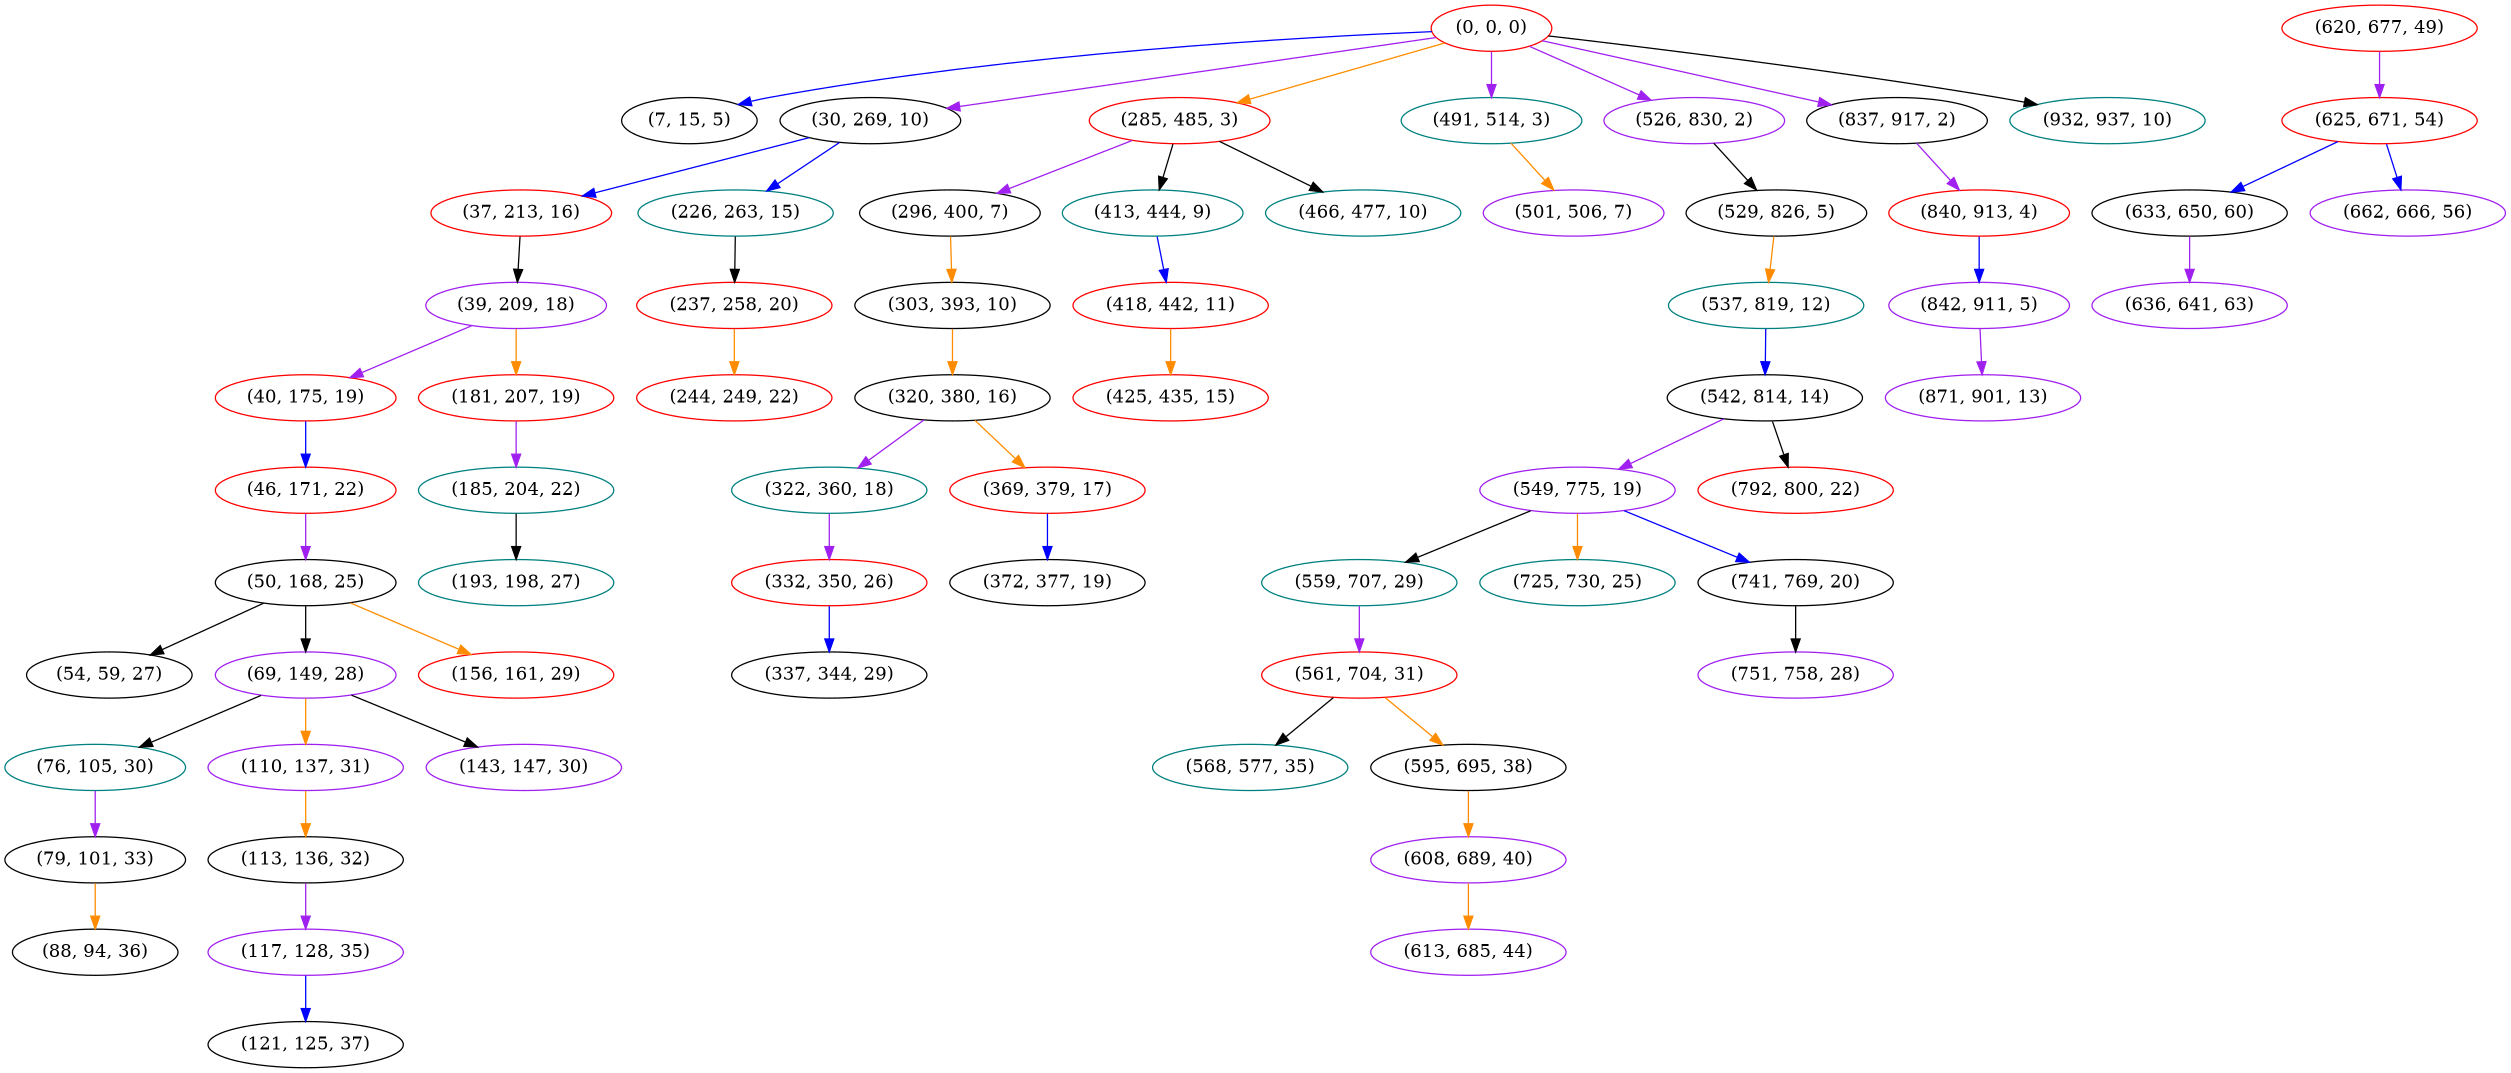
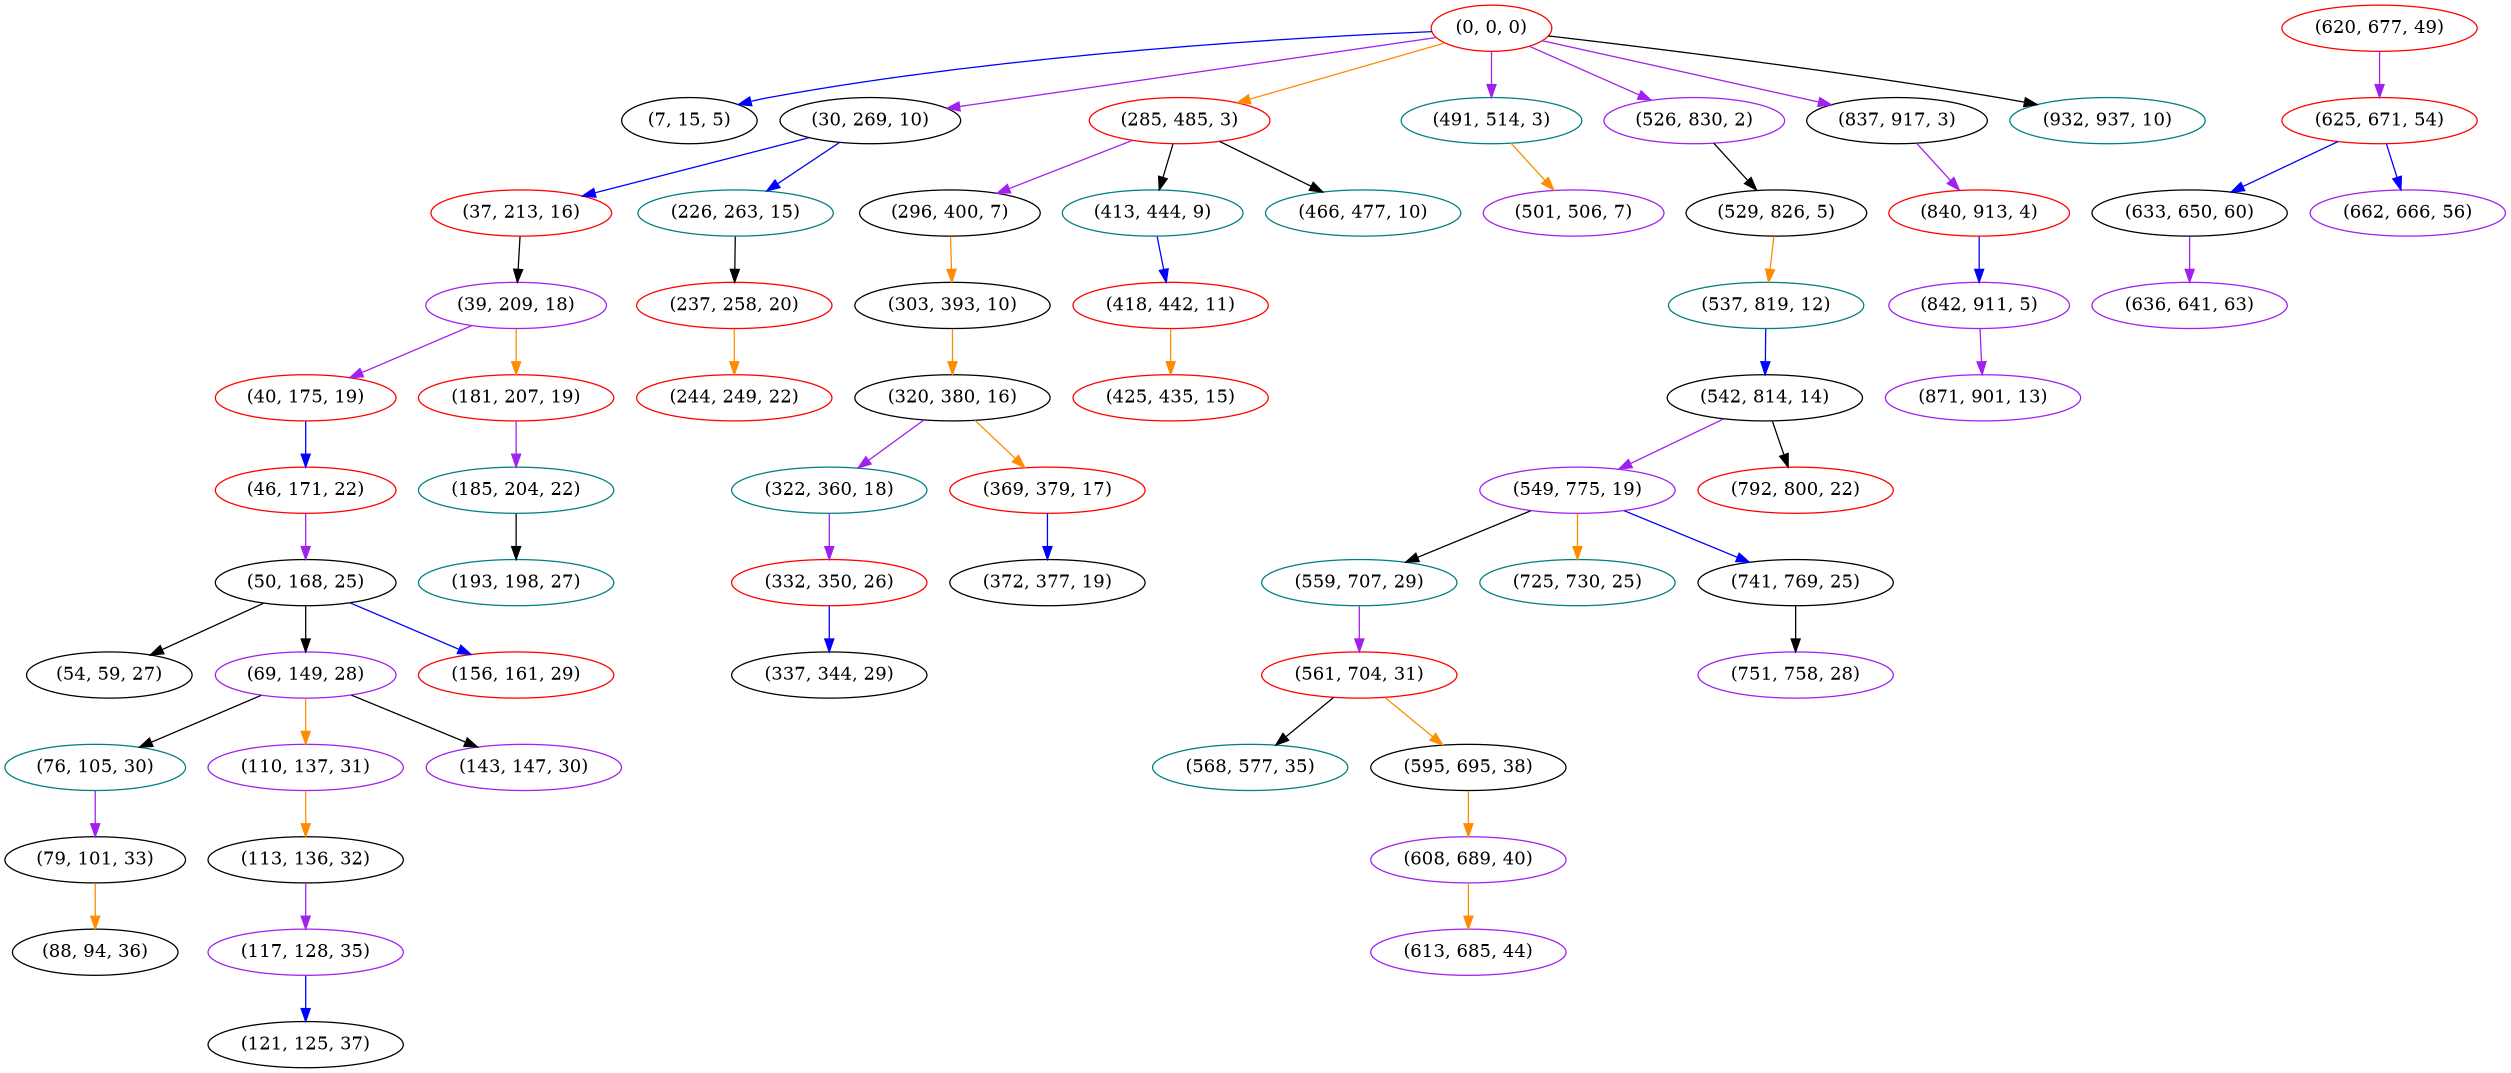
(1897, 121) -> (1897, 121)
(1796, 583) -> (1796, 583)
(405, 626) -> (405, 626)
